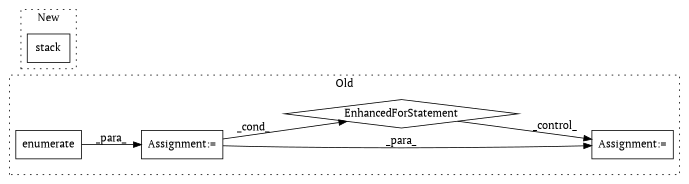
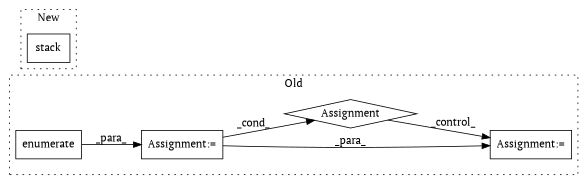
(401, 114) -> (351, 114)
